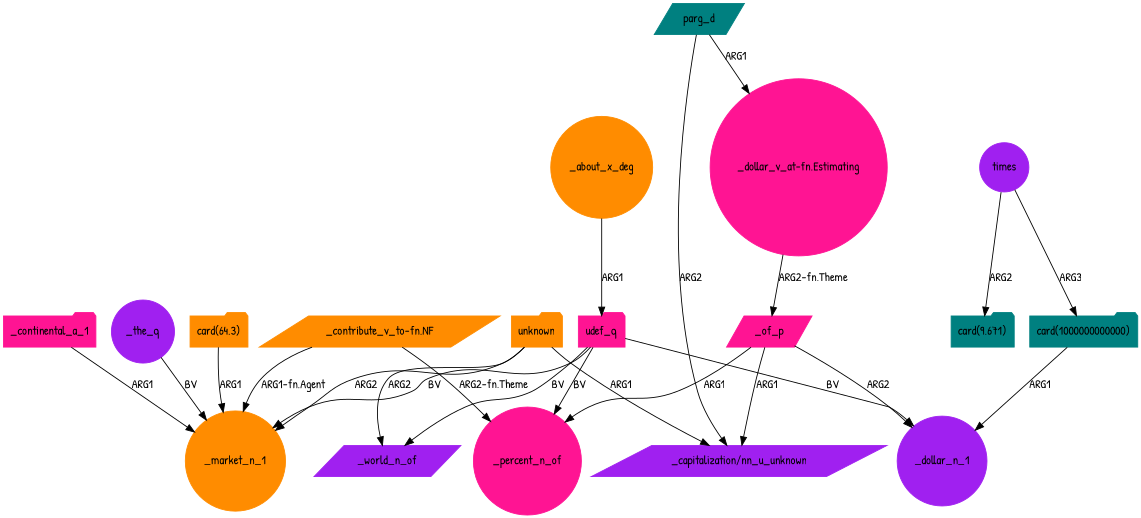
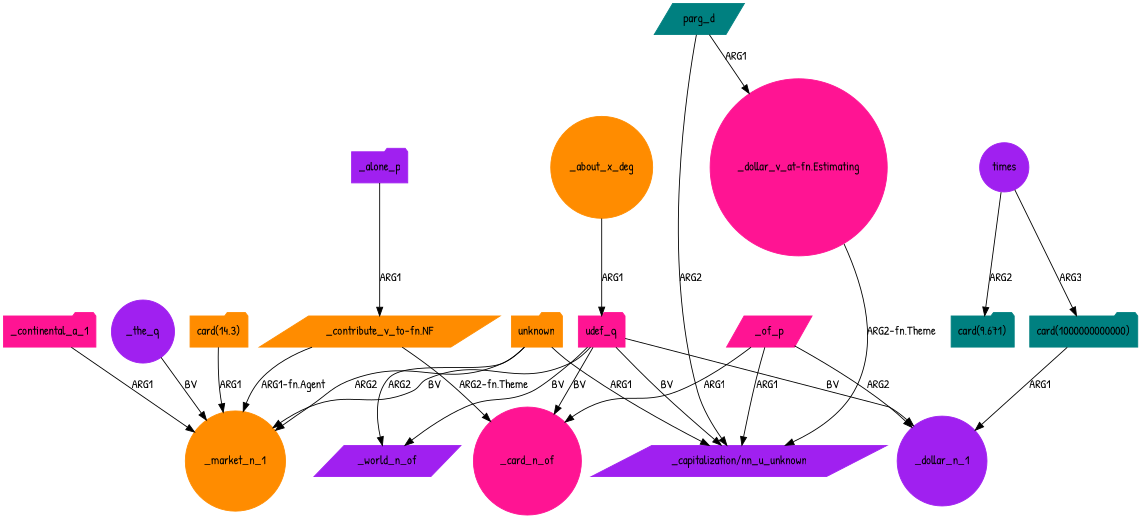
none -> (380, 167)
(778, 281) -> (866, 357)
(219, 332) -> (219, 332)
none -> (659, 390)
(527, 461) -> (527, 461)
